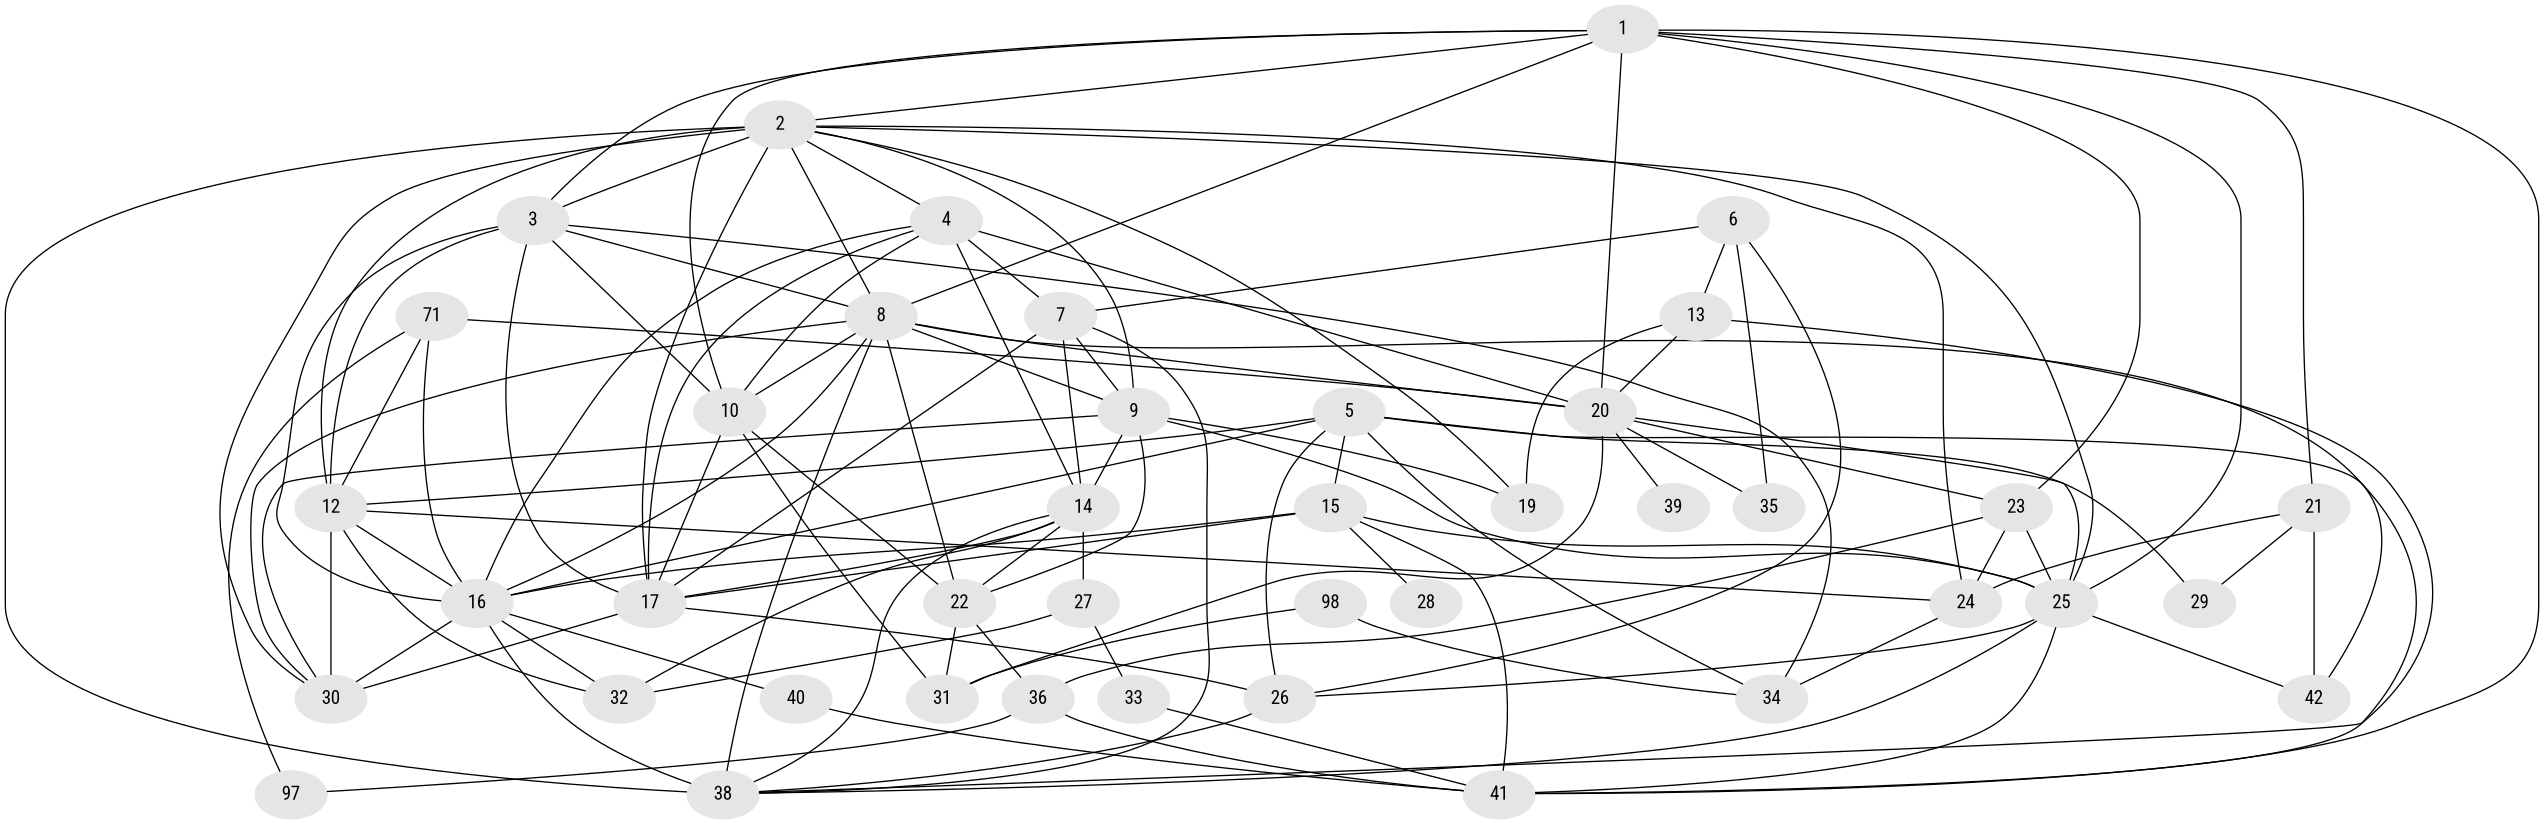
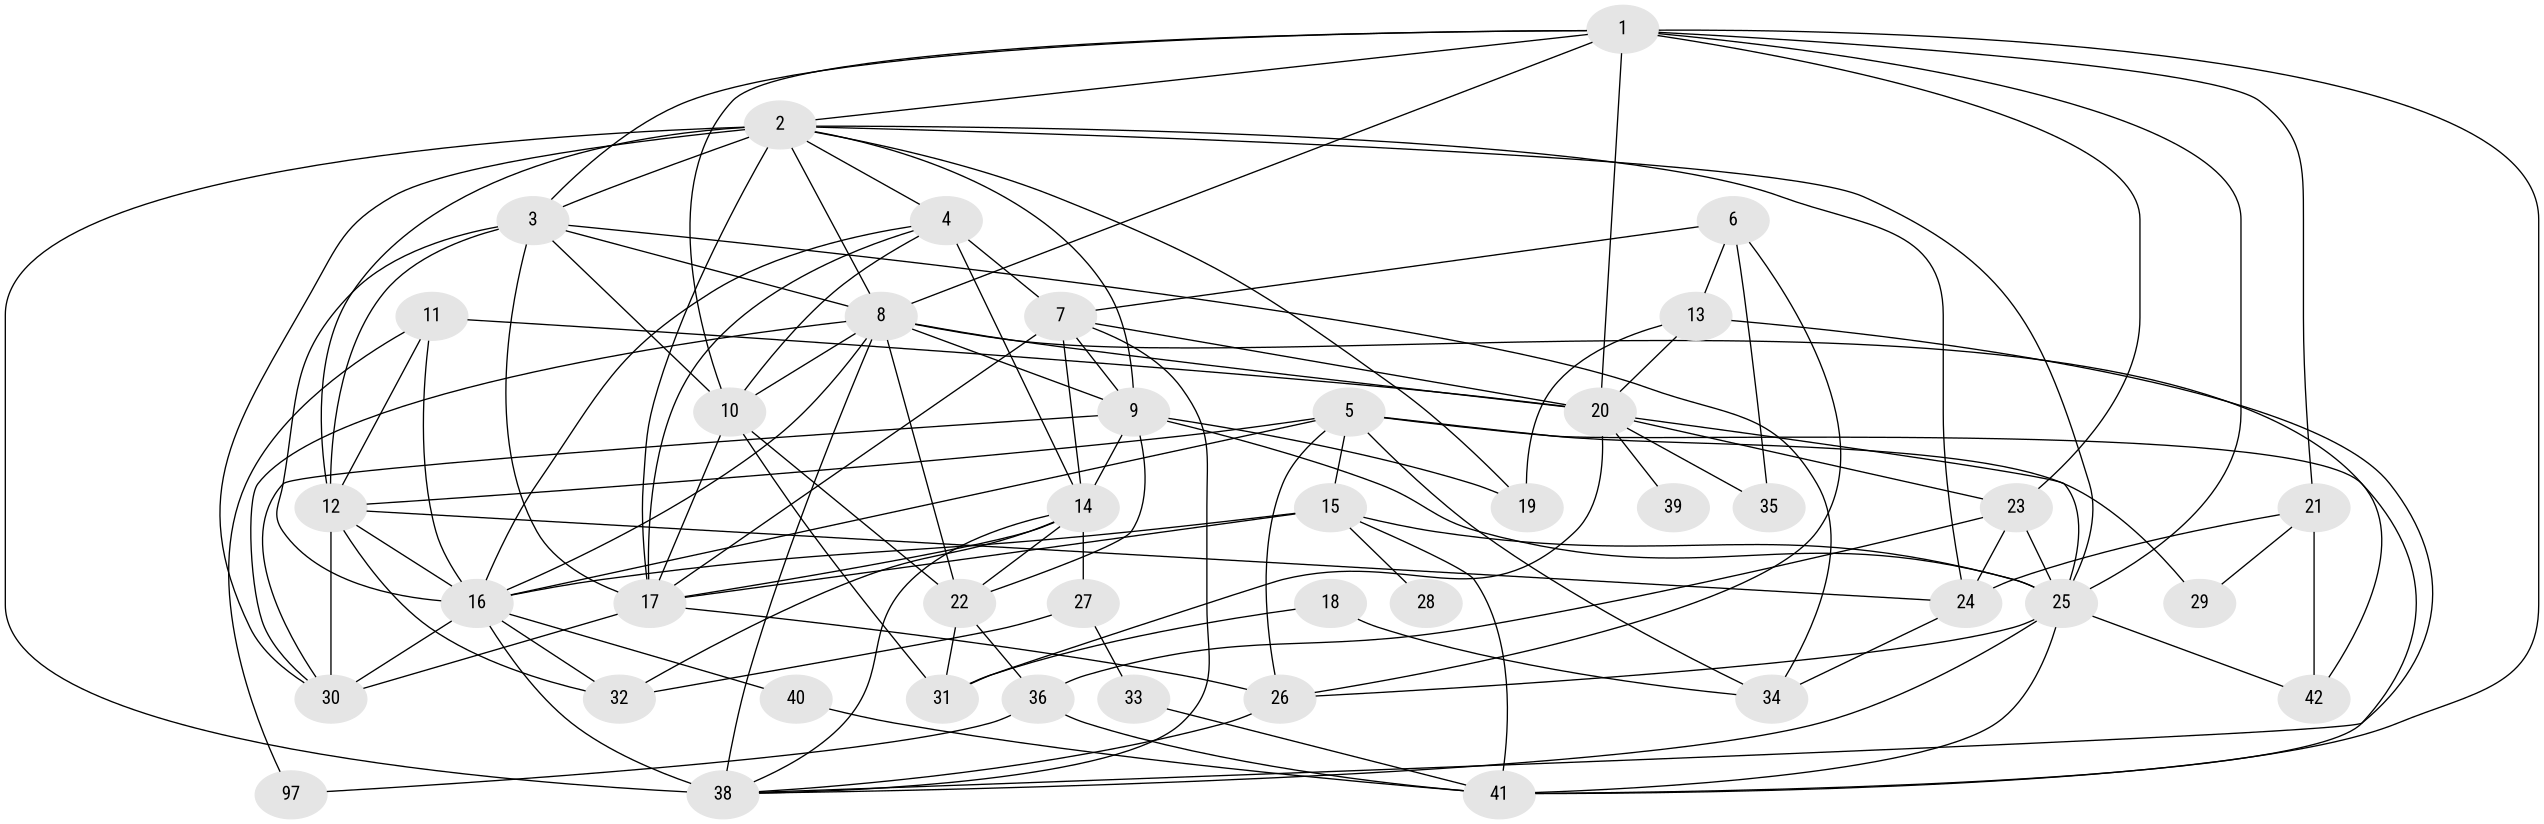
(432, 316) -> (432, 316)
(1347, 338) -> (1331, 364)
(1330, 603) -> (1330, 603)
